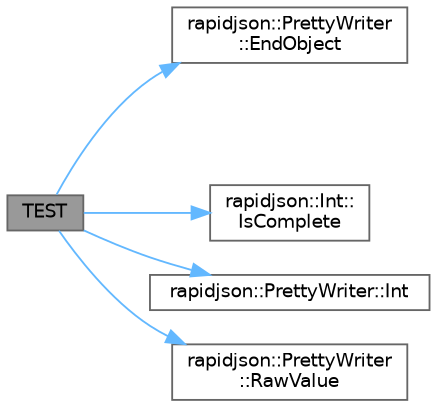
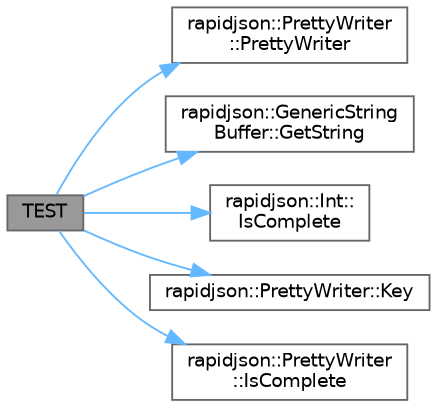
(290, 35) -> (290, 35)
none -> (290, 124)
(290, 293) -> (290, 293)
(290, 372) -> (290, 372)
